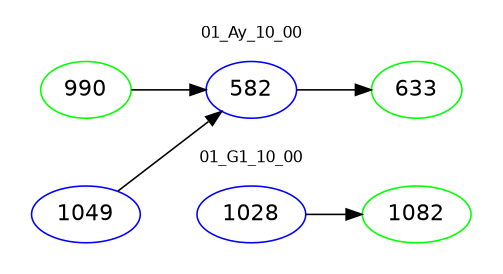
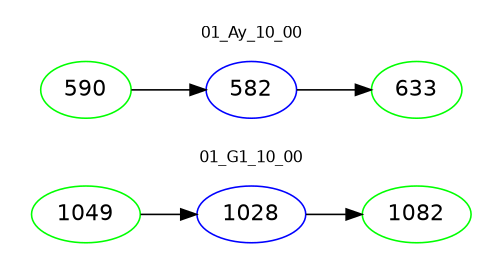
(86, 90) -> (86, 90)
(163, 156) -> (161, 214)
(86, 214) -> (86, 214)
